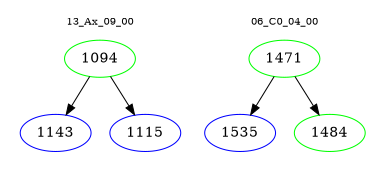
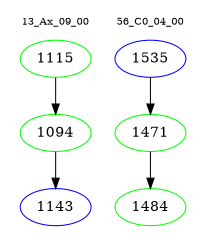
(285, 22) -> (150, 22)
(120, 91) -> (56, 91)
(265, 91) -> (150, 91)
(145, 133) -> (56, 59)
